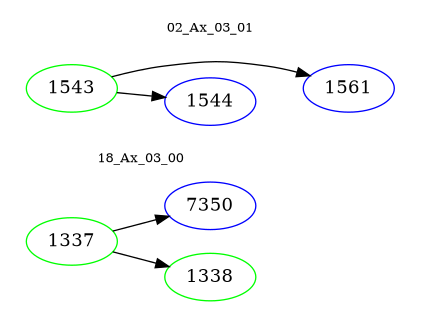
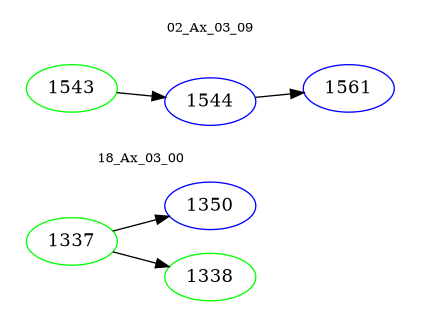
(210, 28) -> (210, 28)
(204, 62) -> (273, 96)
(210, 206) -> (210, 206)
